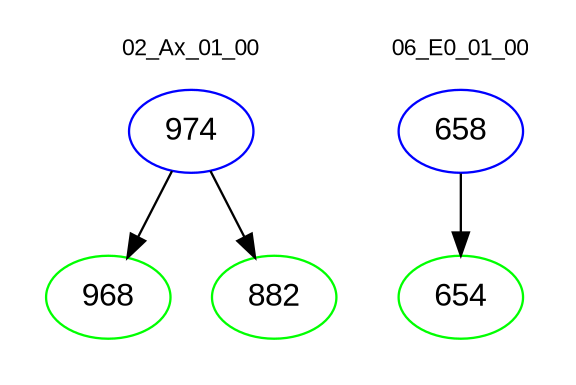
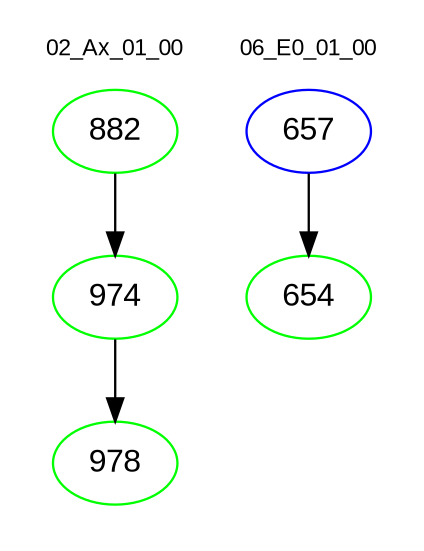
(191, 131) -> (115, 297)
(461, 131) -> (309, 131)
(227, 204) -> (115, 203)
(108, 297) -> (115, 463)
